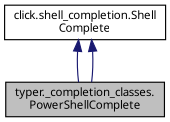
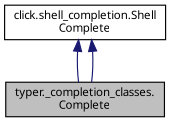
(85, 99) -> (85, 99)
